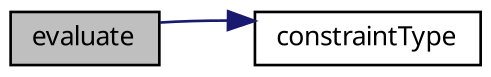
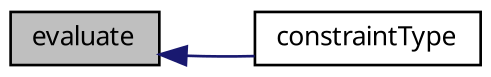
(194, 21) -> (221, 56)
